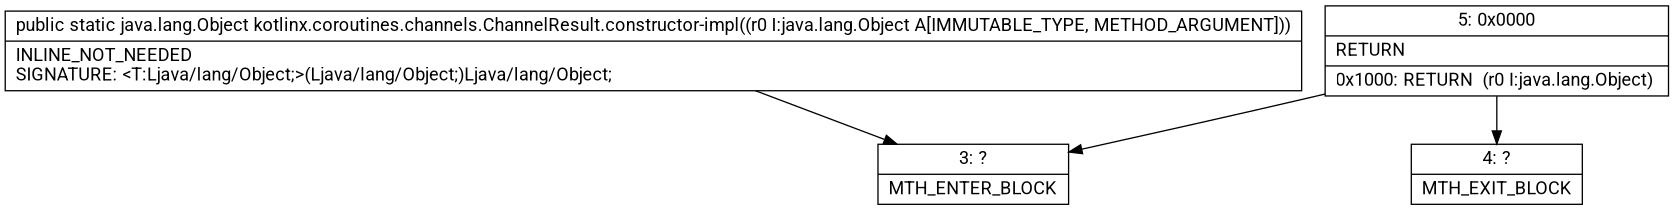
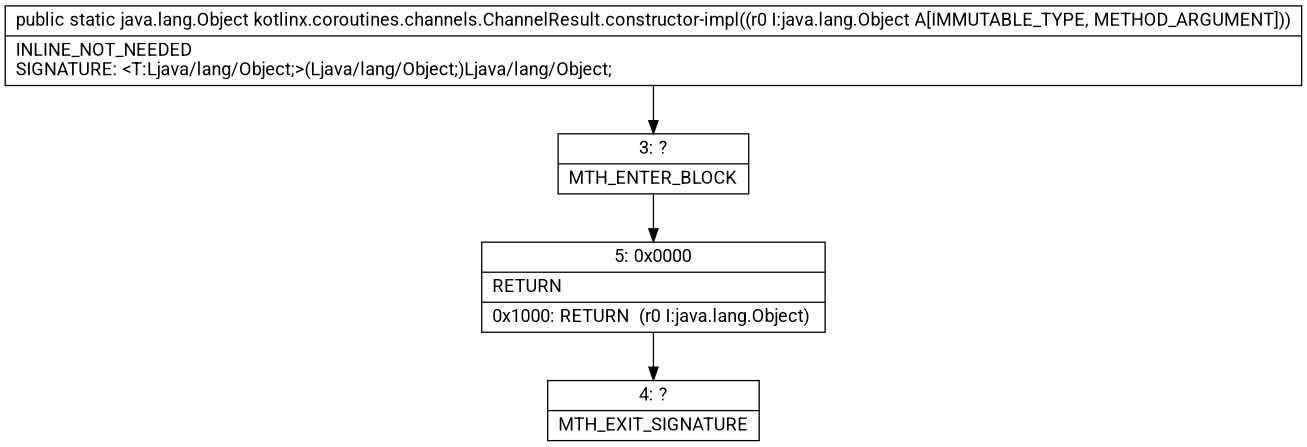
(1204, 122) -> (653, 212)
(1497, 189) -> (653, 425)
